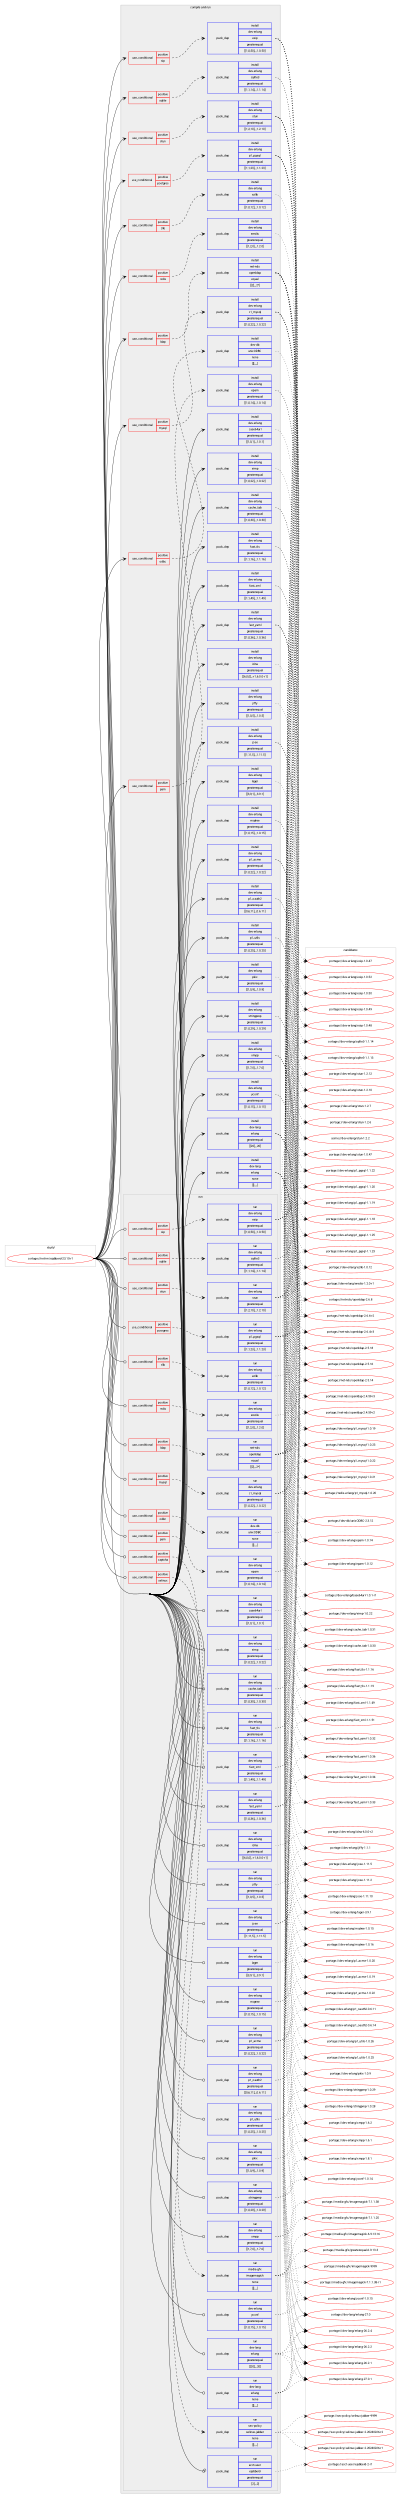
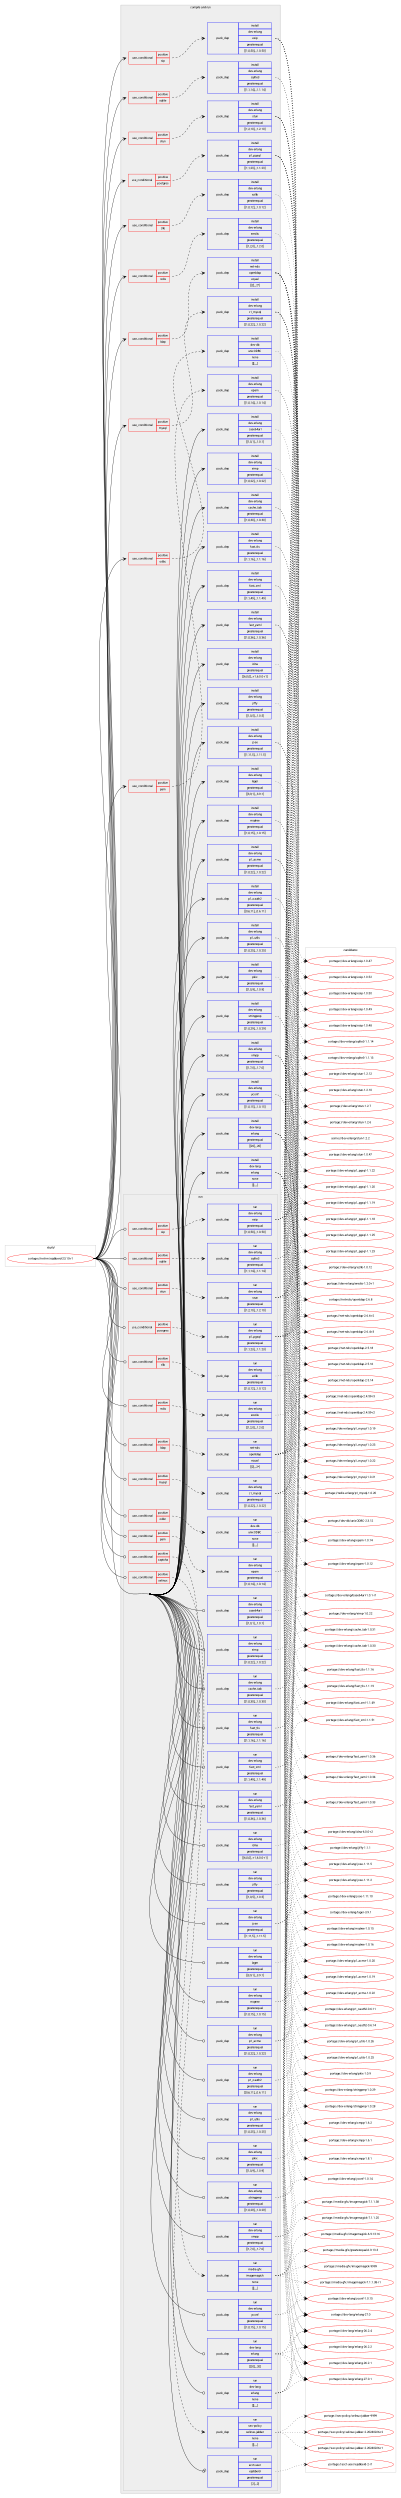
(351, 1739) -> none
